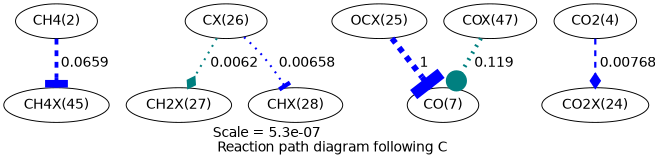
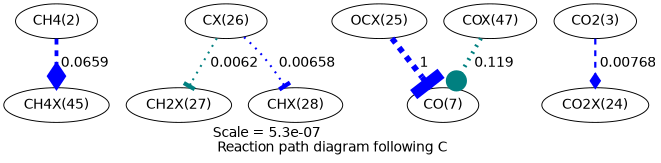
(595, 21) -> (595, 21)
(56, 58) -> (56, 52)
(206, 58) -> (204, 61)
